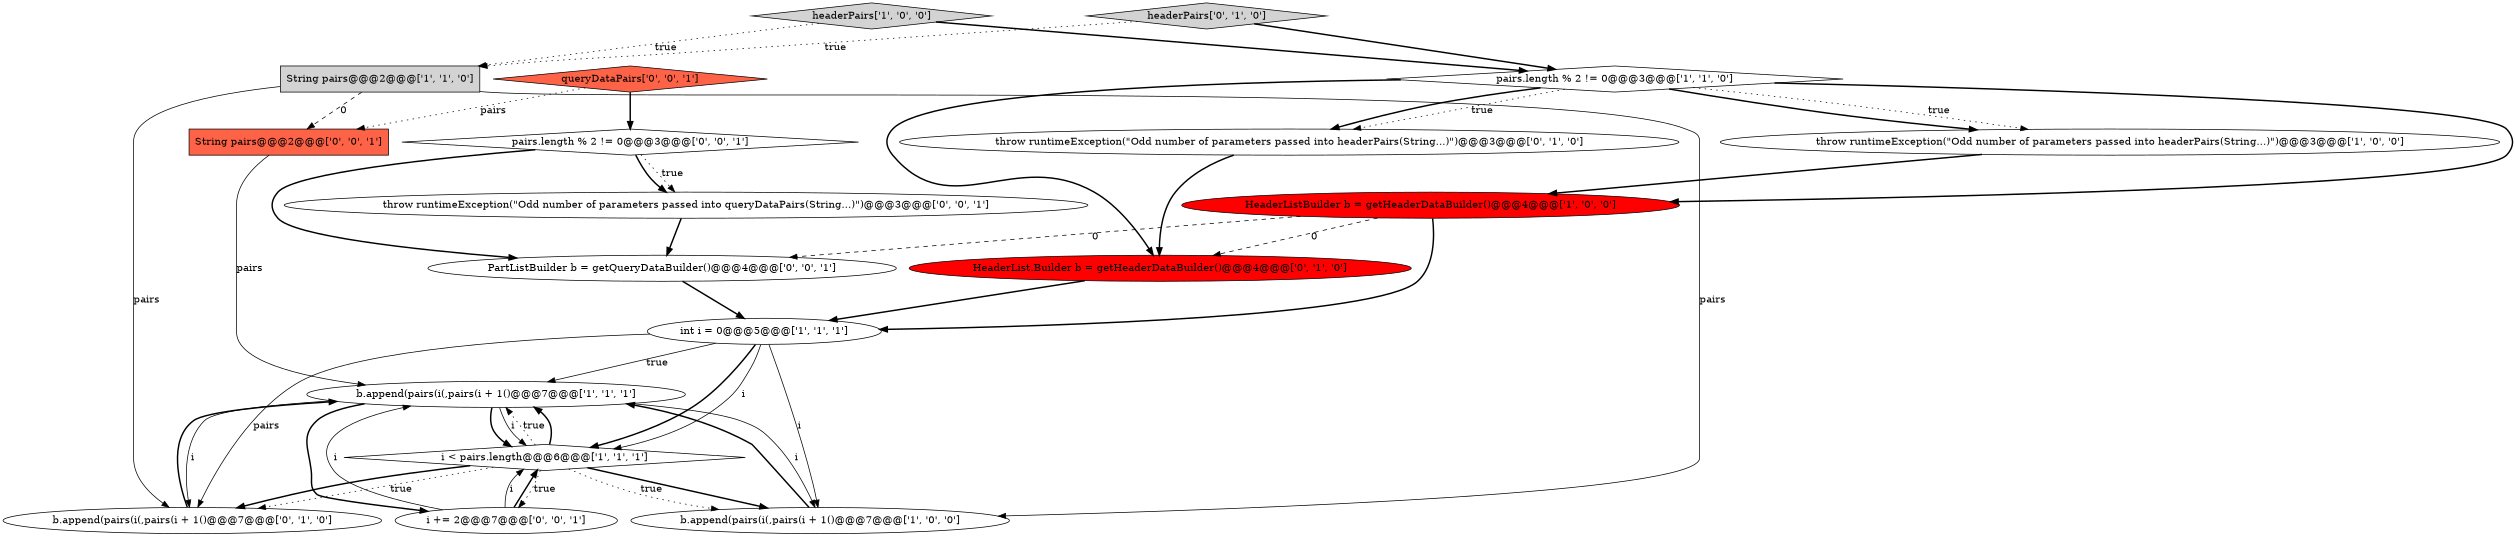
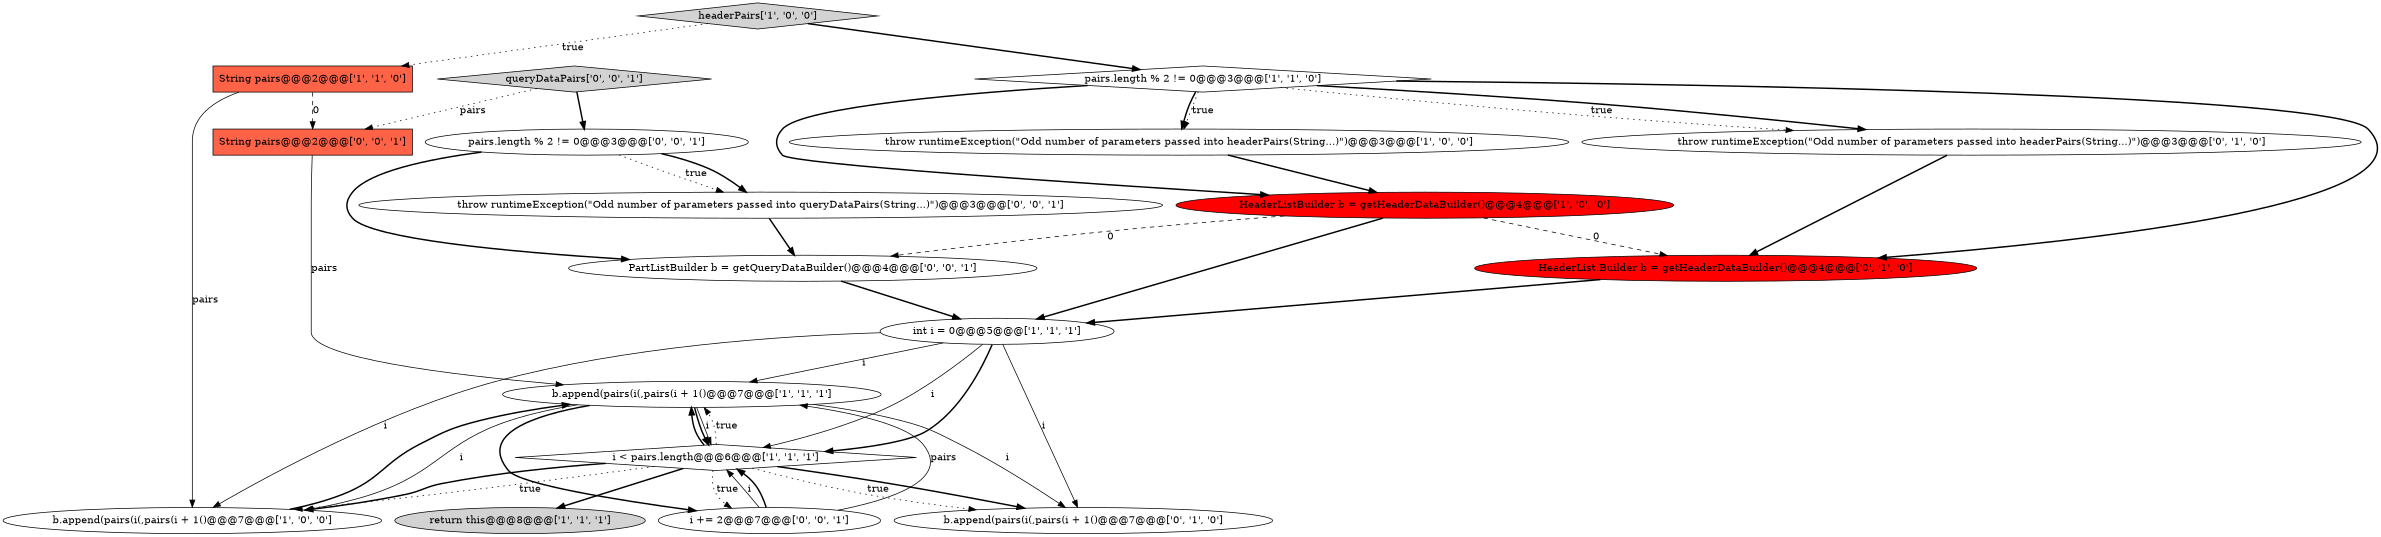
(1207, 16) -> none
(380, 79) -> (313, 79)
(630, 79) -> (574, 79)
(630, 142) -> (587, 142)
(134, 246) -> none
(657, 363) -> (864, 363)
(198, 418) -> none
(267, 426) -> (1044, 426)
(336, 457) -> (944, 457)
none -> (520, 521)
